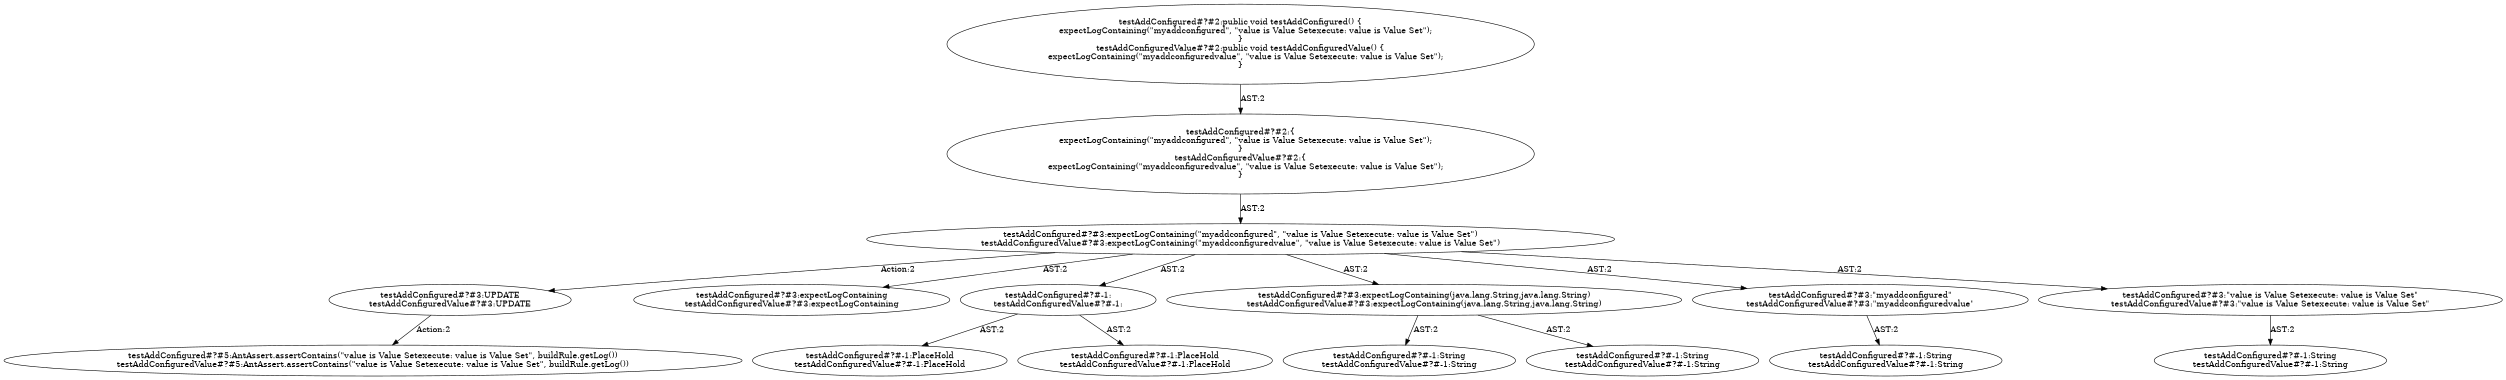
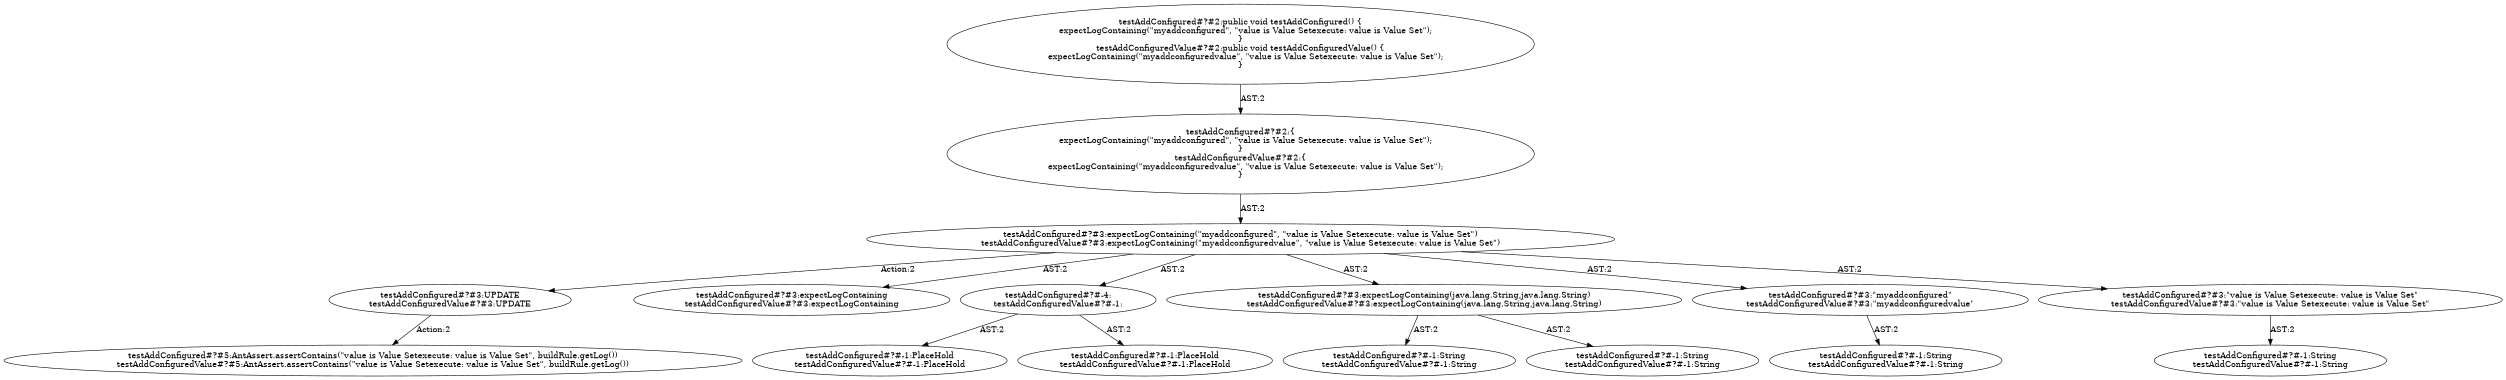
(1058, 300) -> (1058, 300)
